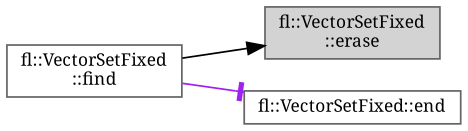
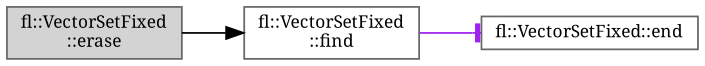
(215, 53) -> (204, 33)
